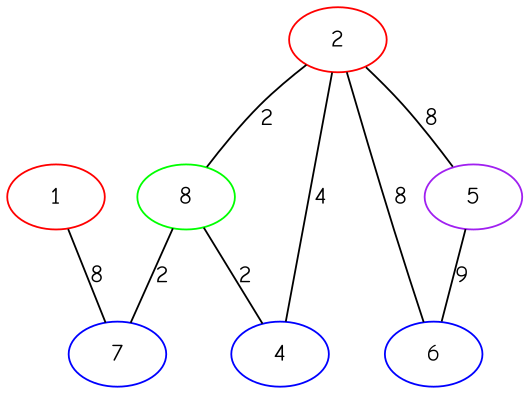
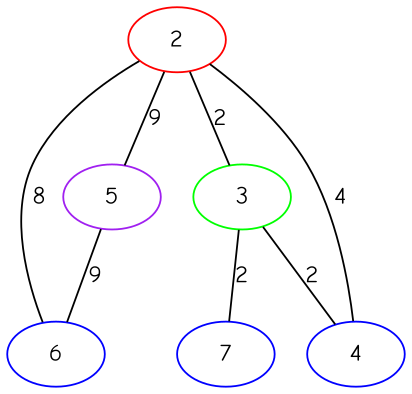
(432, 118) -> (155, 118)
(56, 197) -> none
(186, 197) -> (242, 197)
